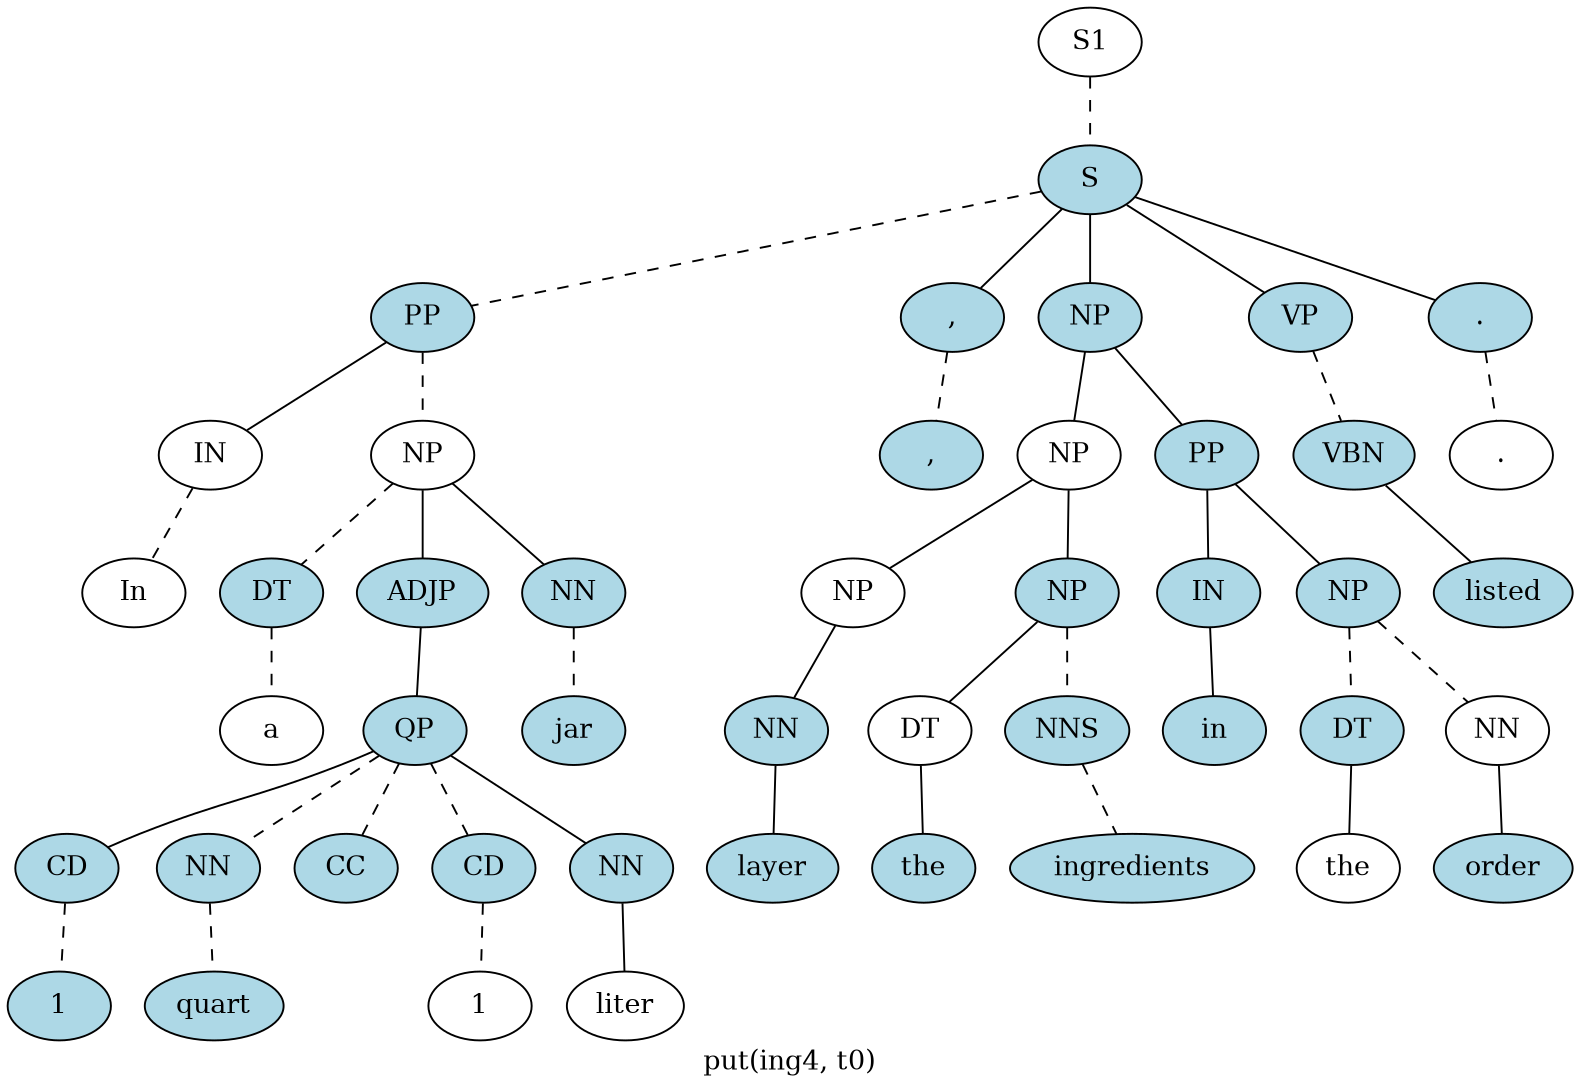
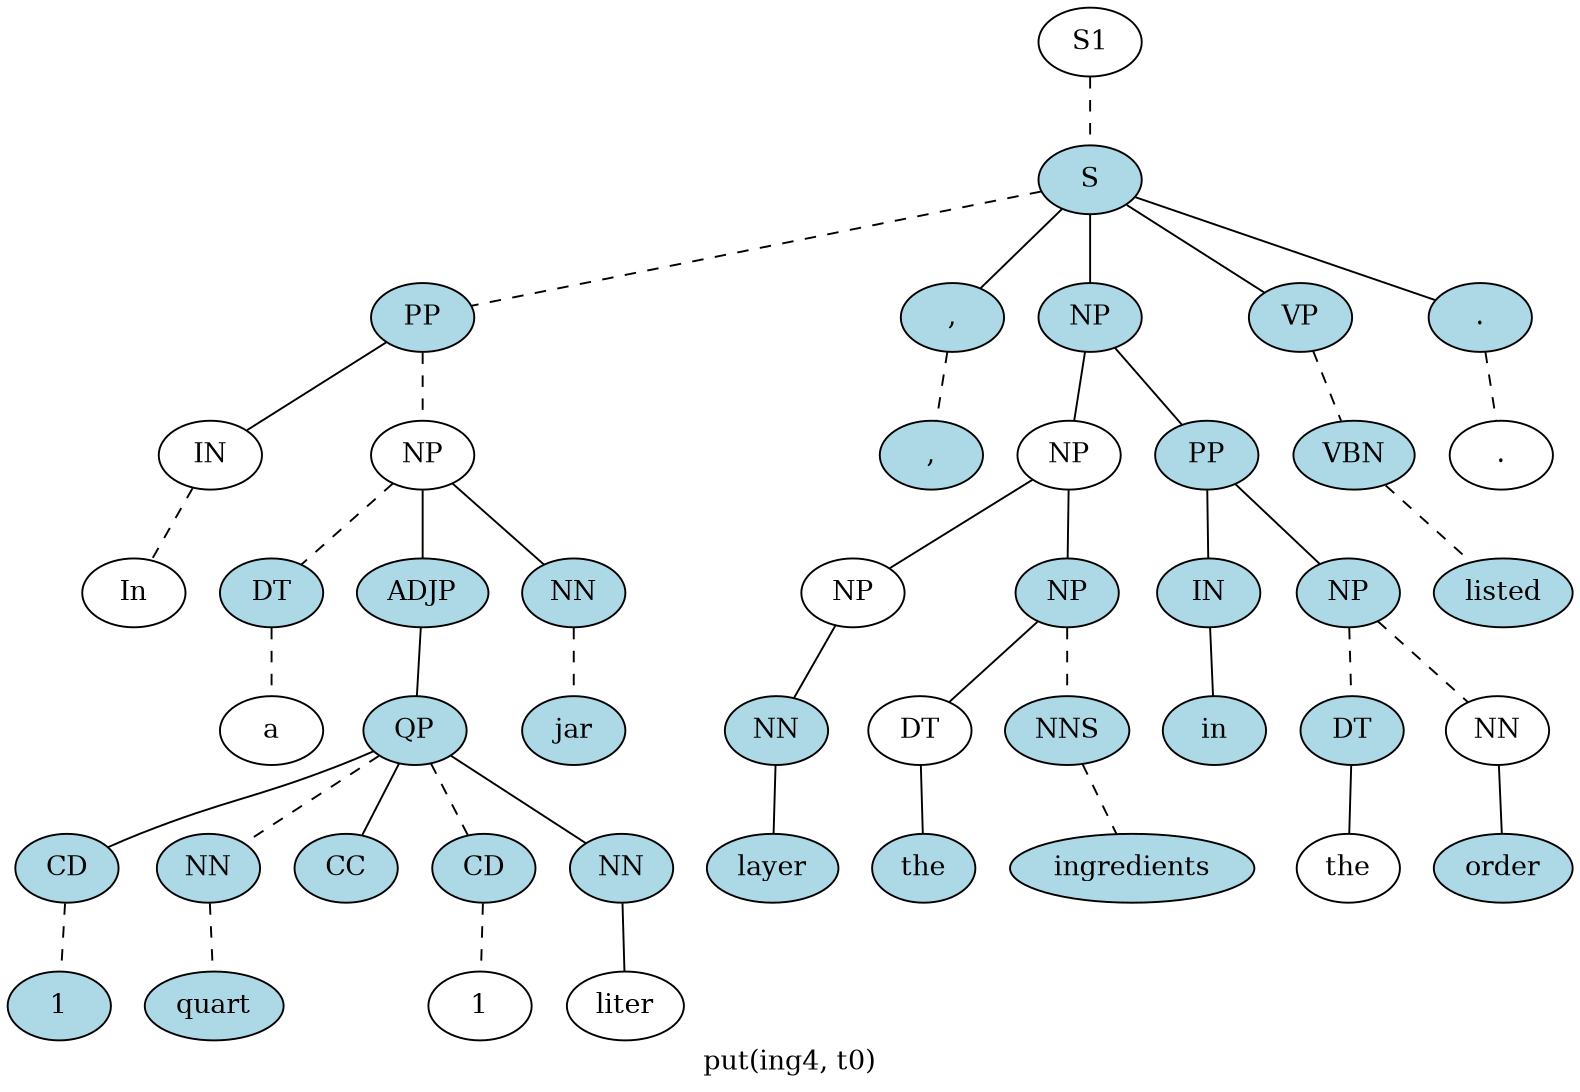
(1428, 524) -> (1428, 524)
(381, 800) -> (381, 800)
